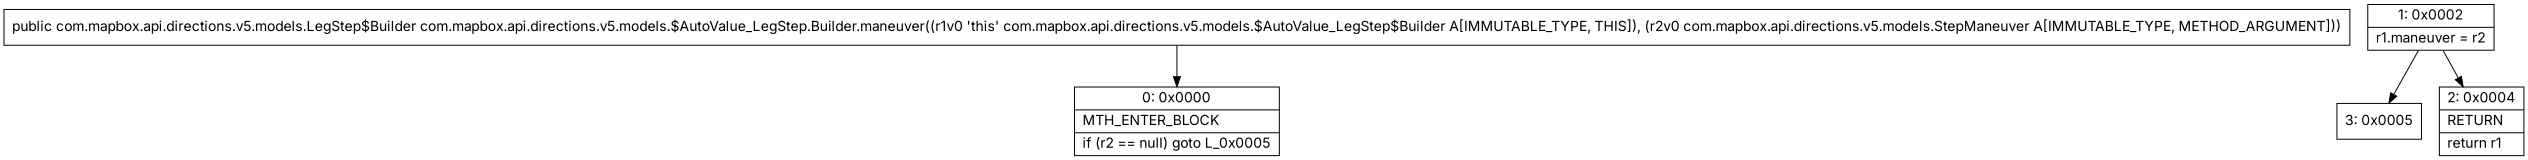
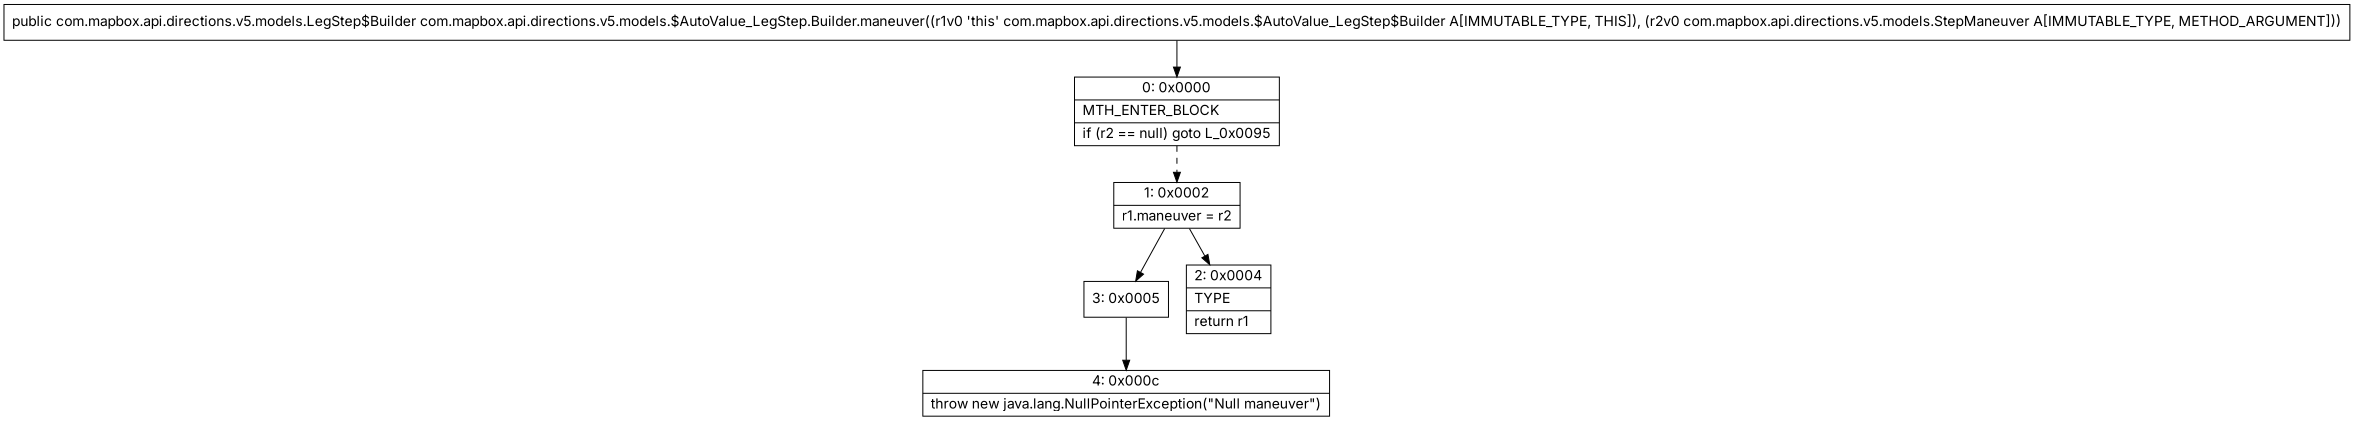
(2476, 121) -> (1213, 299)
(1177, 144) -> (1177, 134)
none -> (1177, 159)
none -> (1126, 393)
